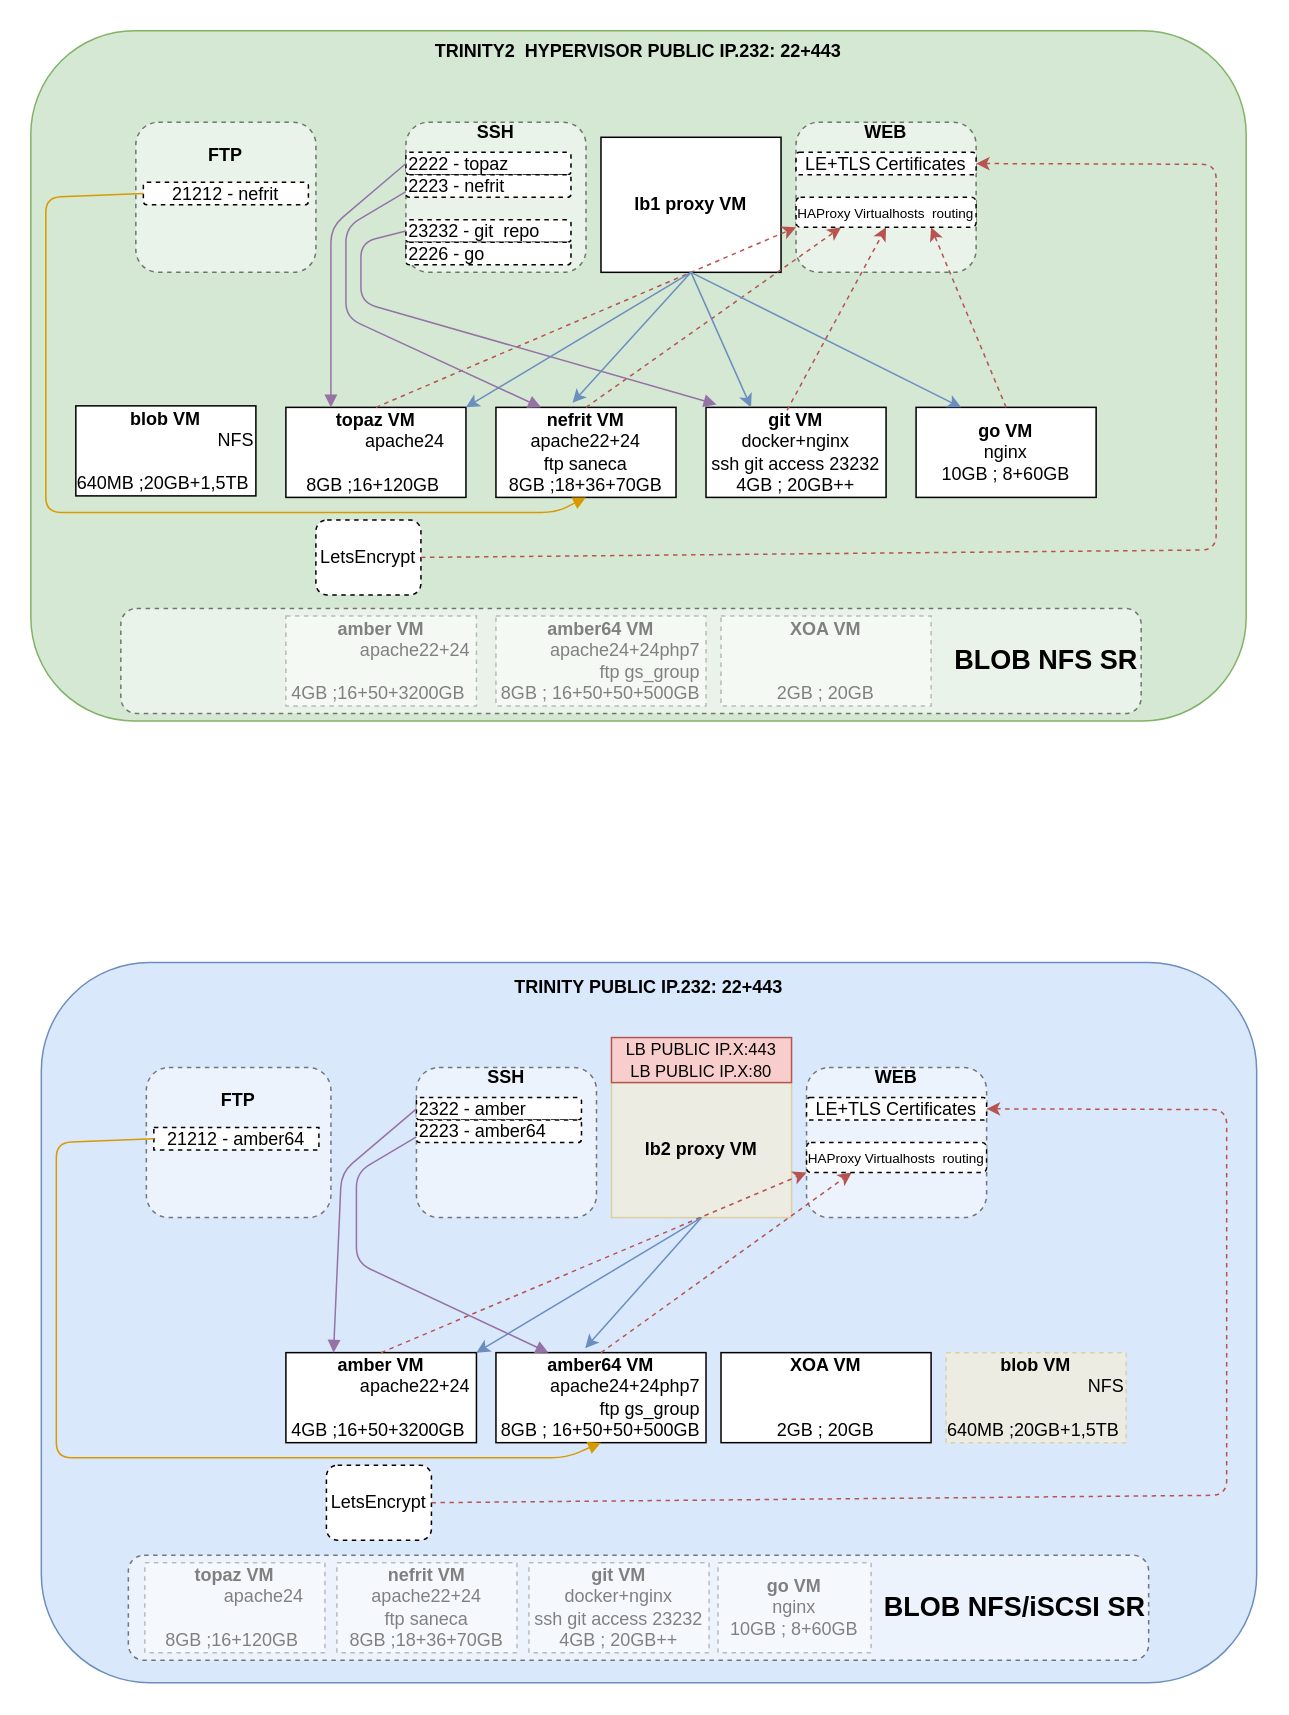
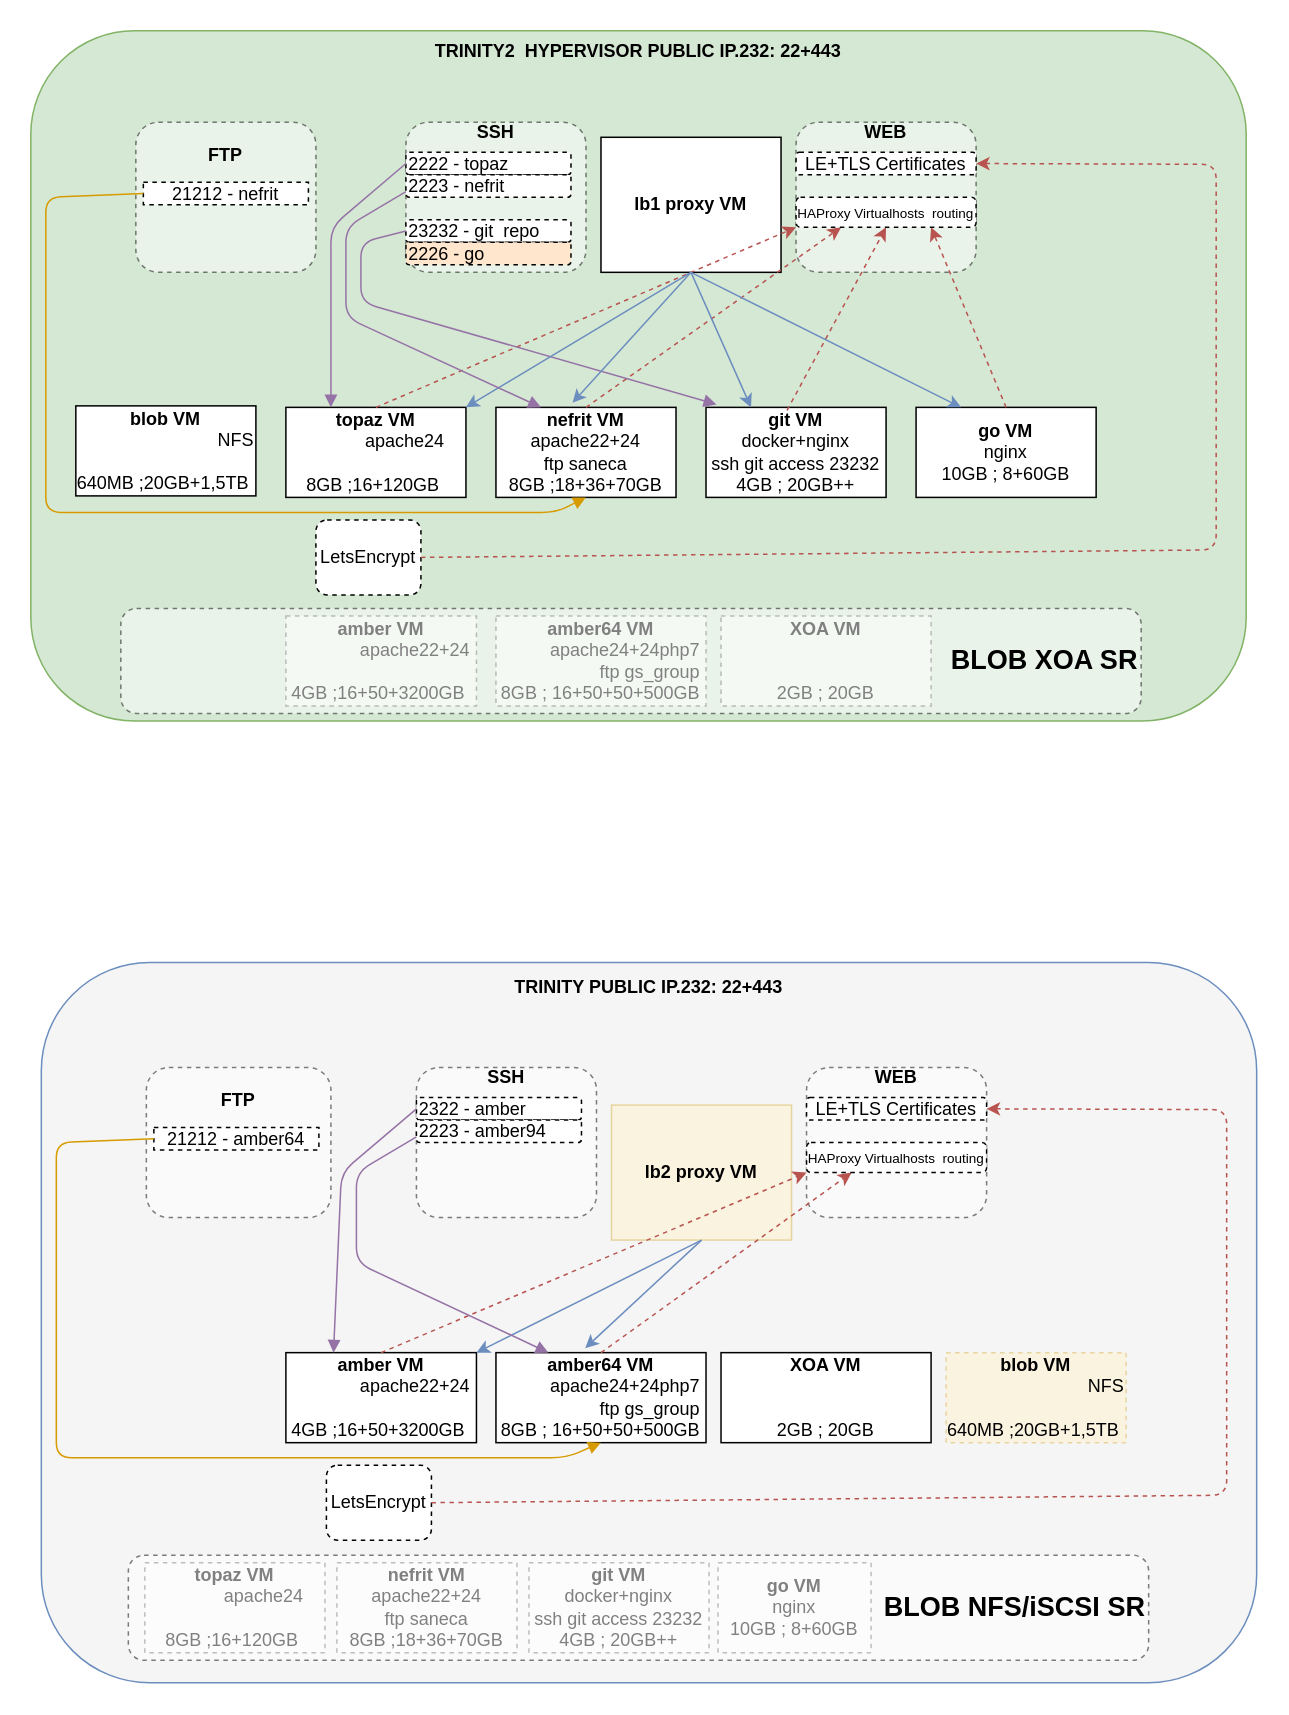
(226, 194) -> (226, 194)
(488, 254) -> (488, 254)
(1087, 661) -> (1087, 661)
(701, 1060) -> none
(485, 1132) -> (485, 1132)
(701, 1150) -> (701, 1172)
(649, 1322) -> (649, 1322)
